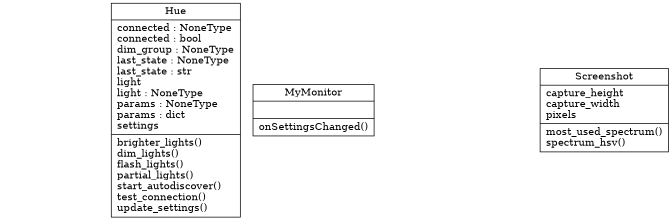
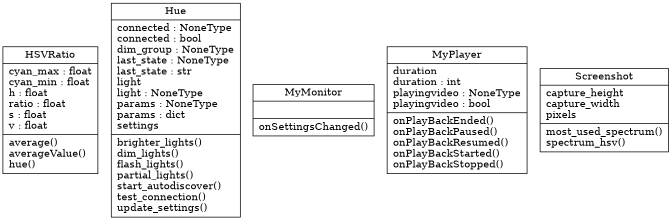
none -> (50, 110)
none -> (457, 110)
